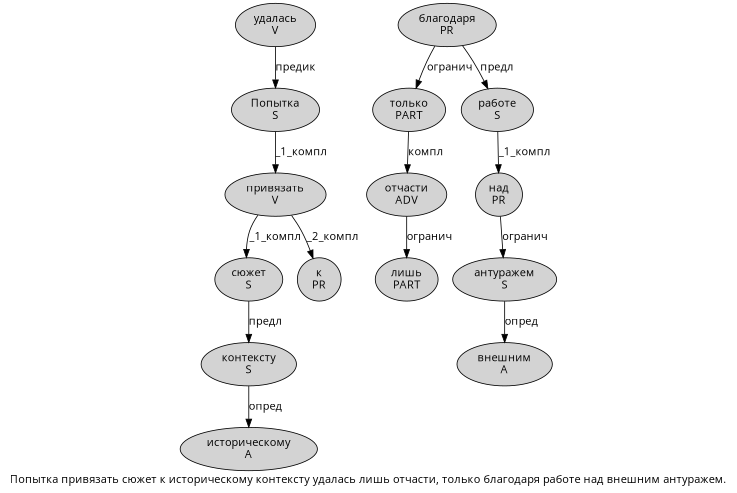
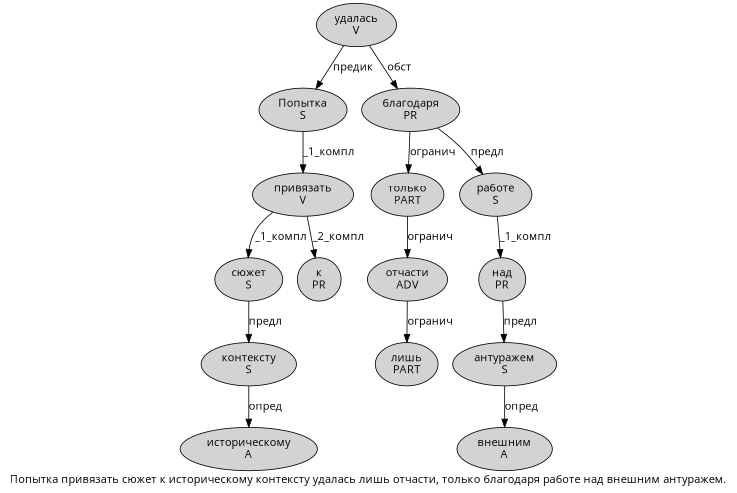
none -> (381, 64)
(426, 152) -> (431, 237)
(525, 237) -> (521, 322)
